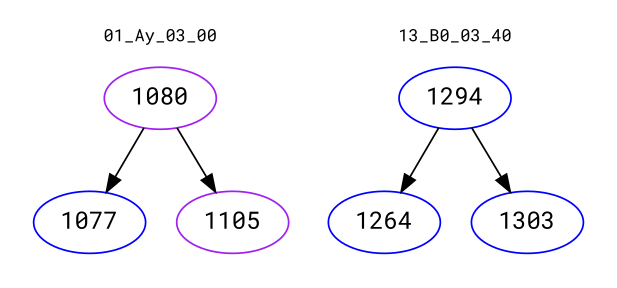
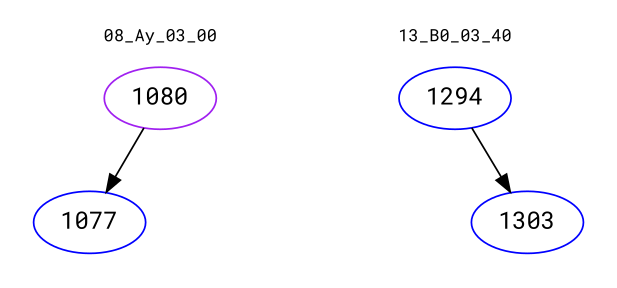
(161, 37) -> (161, 37)
(233, 222) -> none
(384, 222) -> none
